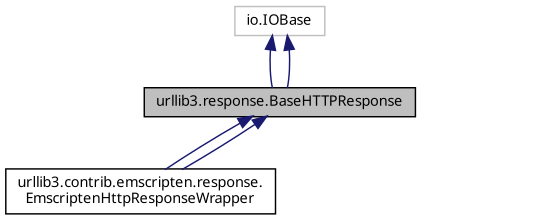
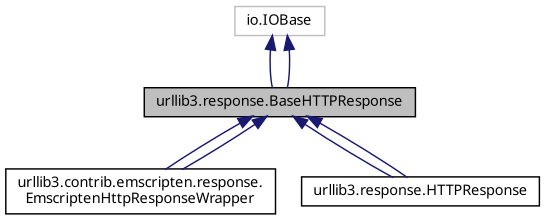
none -> (421, 191)
